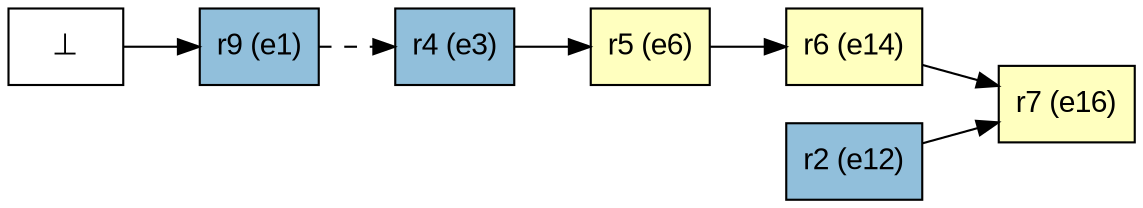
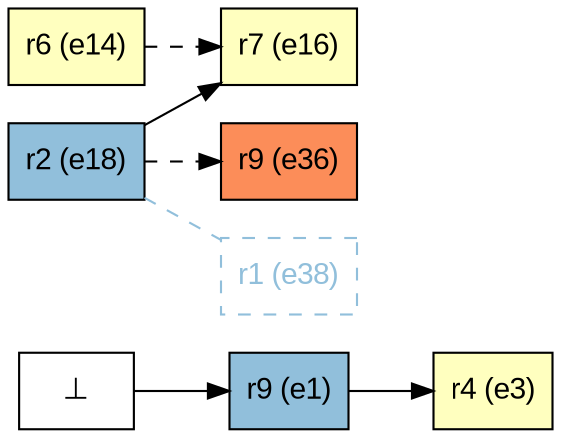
(346, 47) -> (380, 391)
(455, 47) -> (493, 391)
(650, 47) -> none
(950, 73) -> (172, 47)
none -> (289, 162)
(854, 162) -> (76, 162)
none -> (289, 276)
